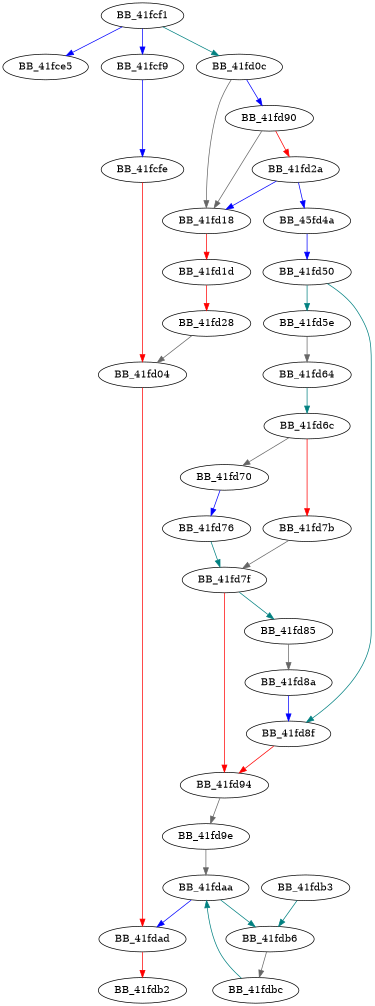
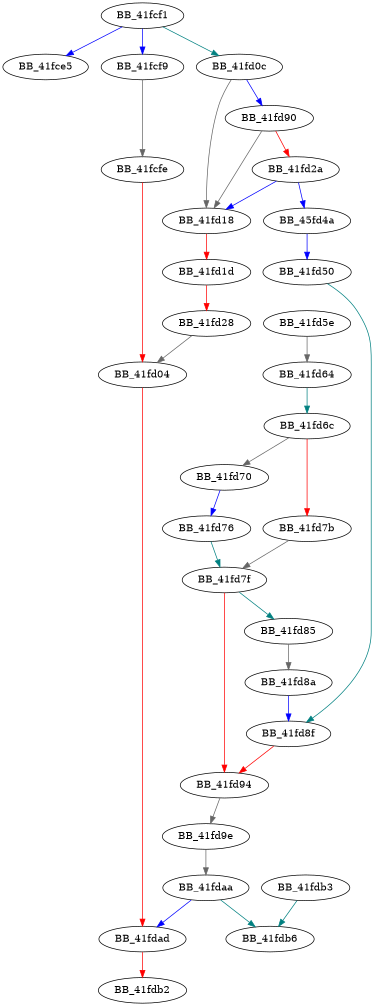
(142, 115) -> (142, 115)
(307, 294) -> none
(256, 990) -> none
